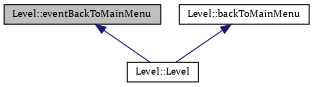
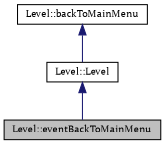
(127, 46) -> (82, 106)
